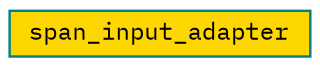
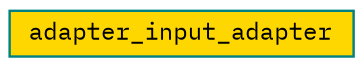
(160, 34) -> (182, 34)
